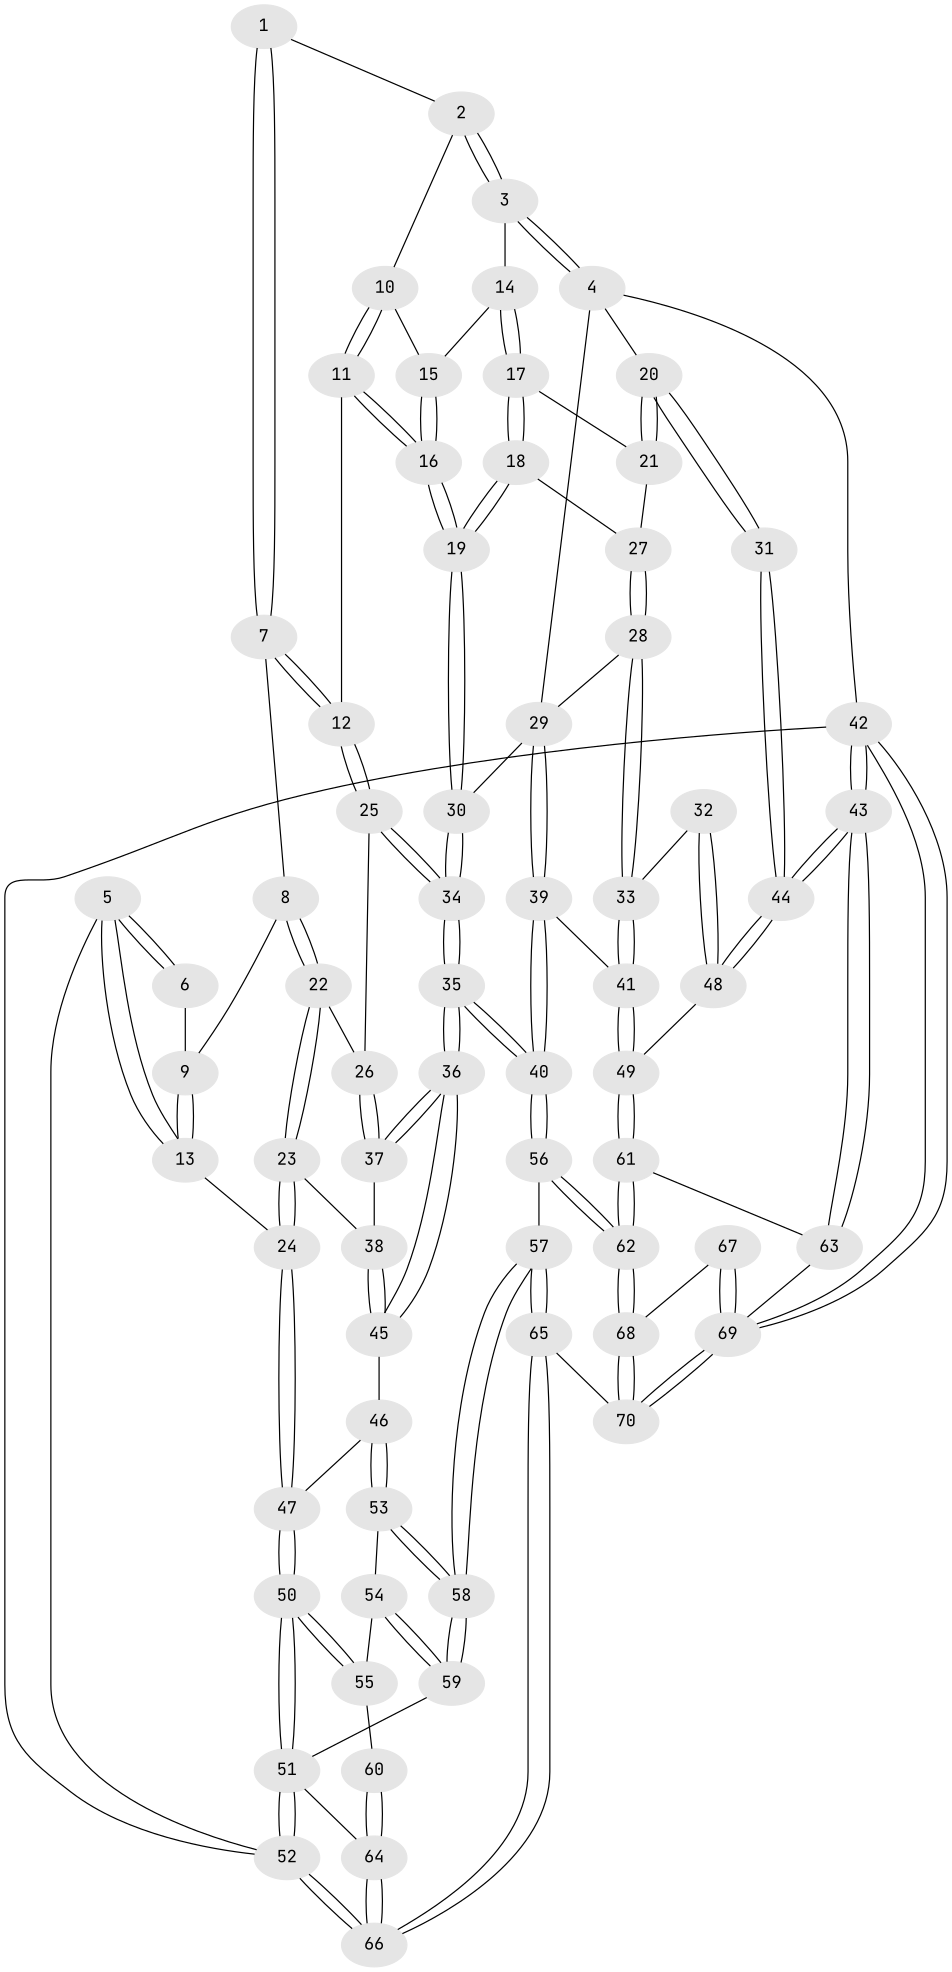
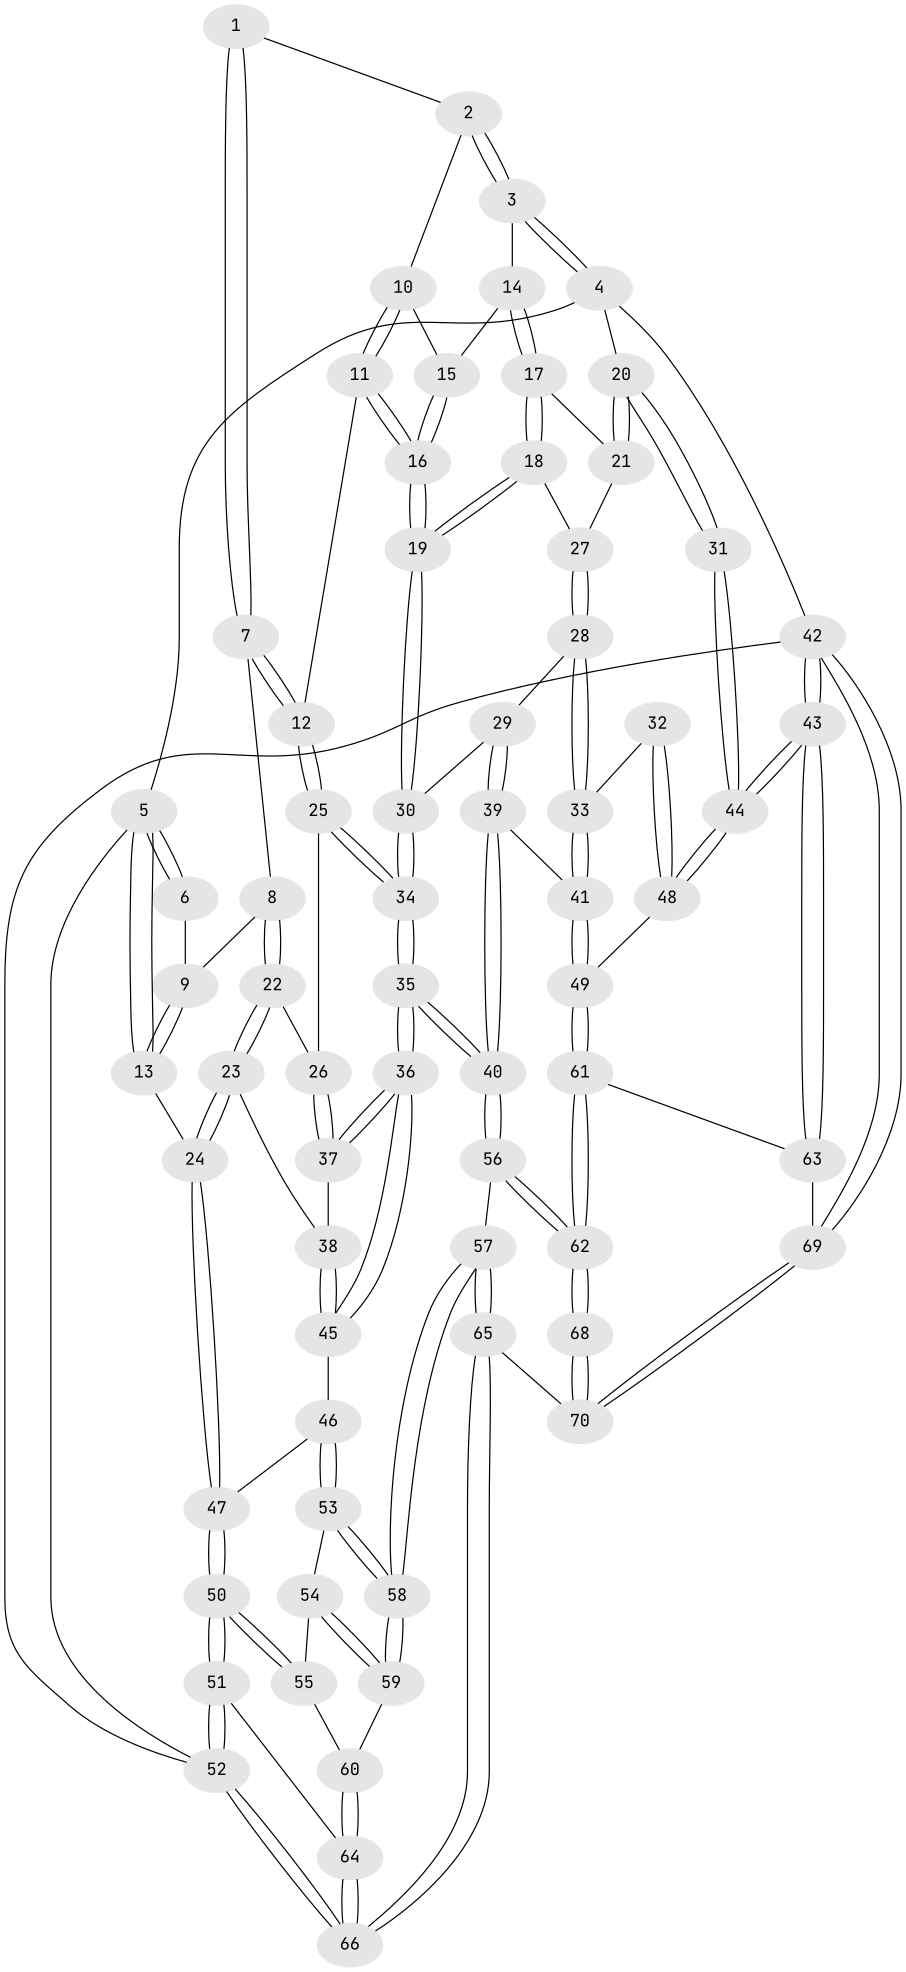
(564, 516) -> (238, 409)
(728, 1247) -> none
(378, 1723) -> (371, 1727)
